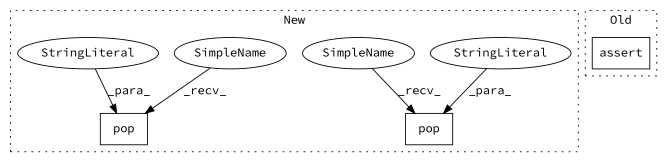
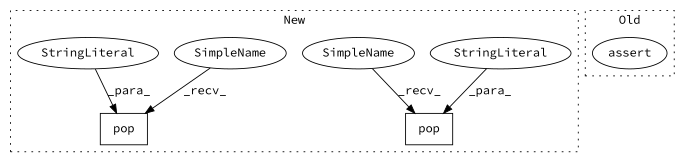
(621, 53) -> (630, 53)
